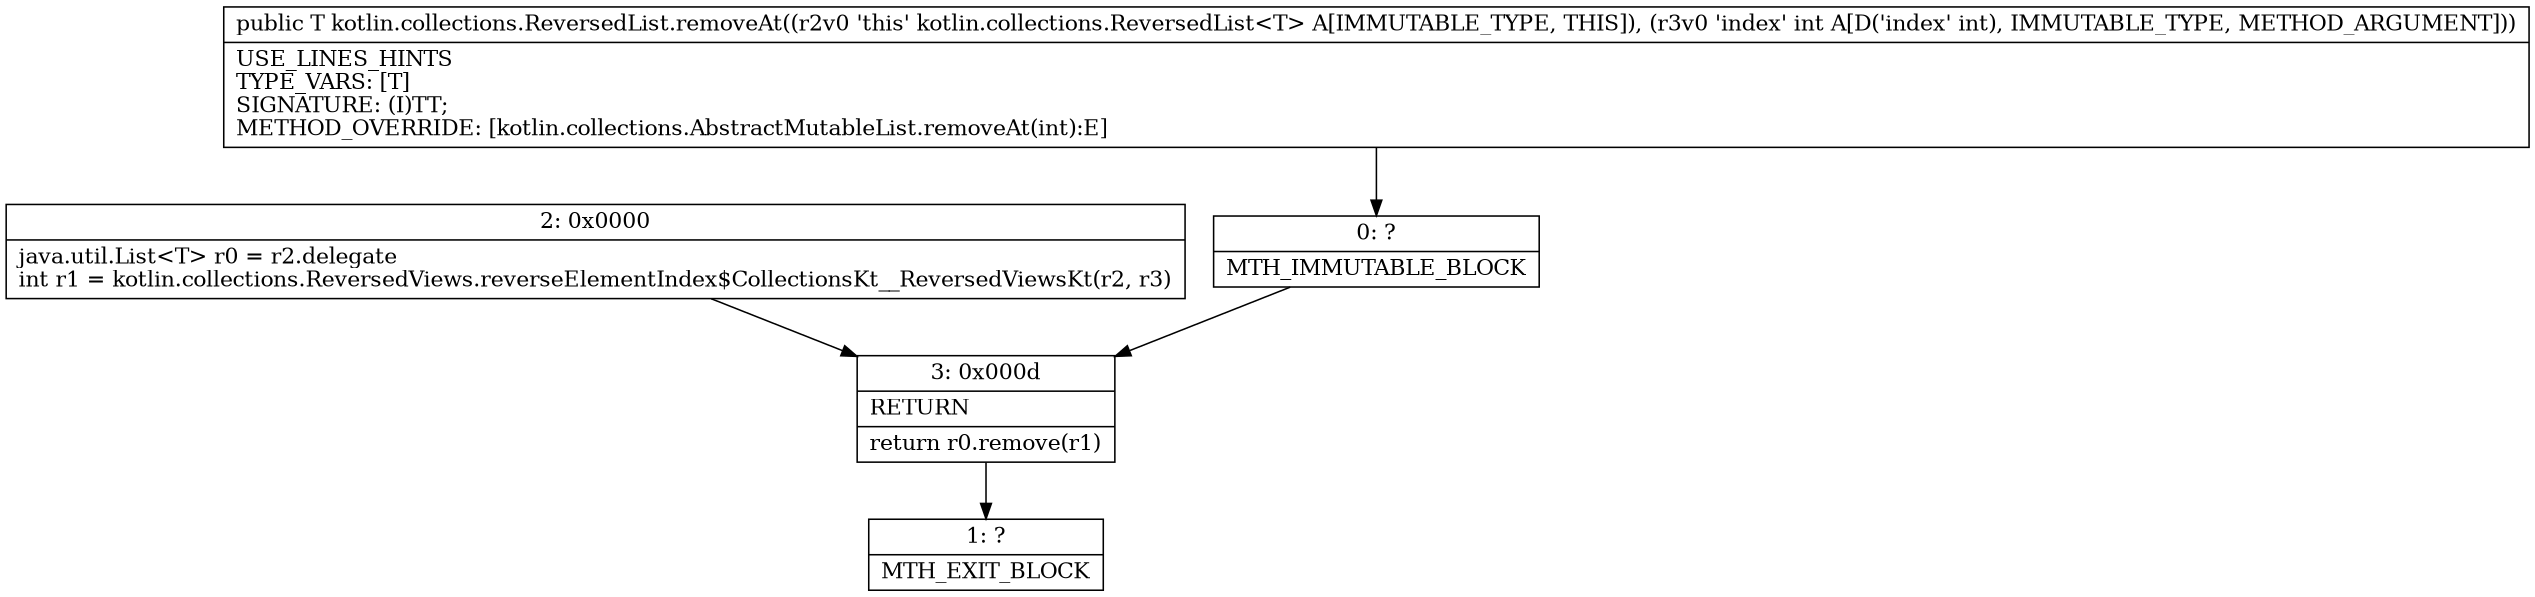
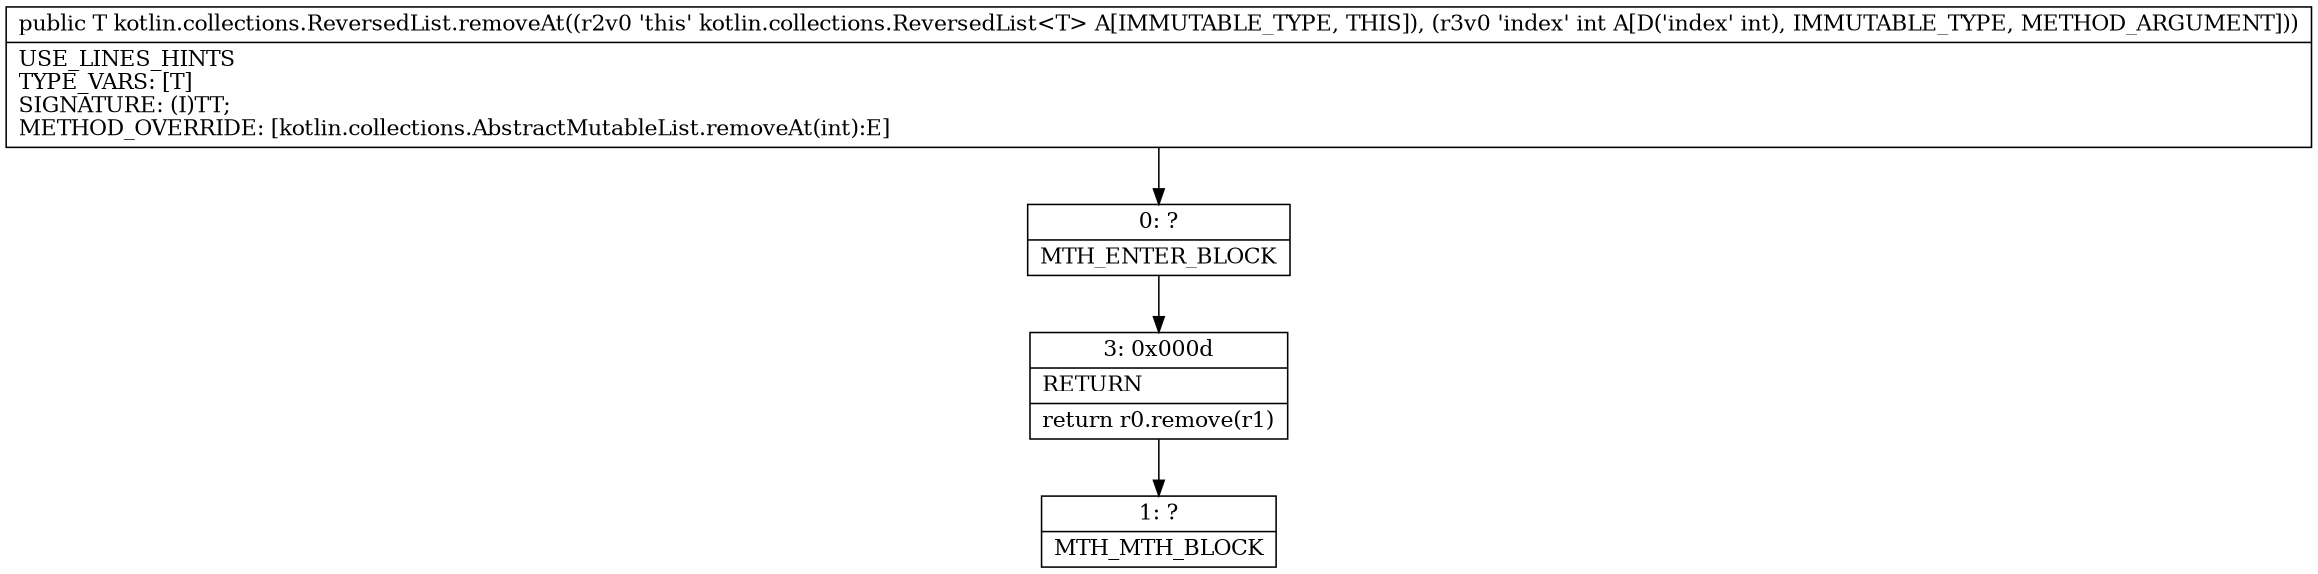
(596, 252) -> none
(1376, 268) -> (1159, 257)
(986, 572) -> (1159, 549)
